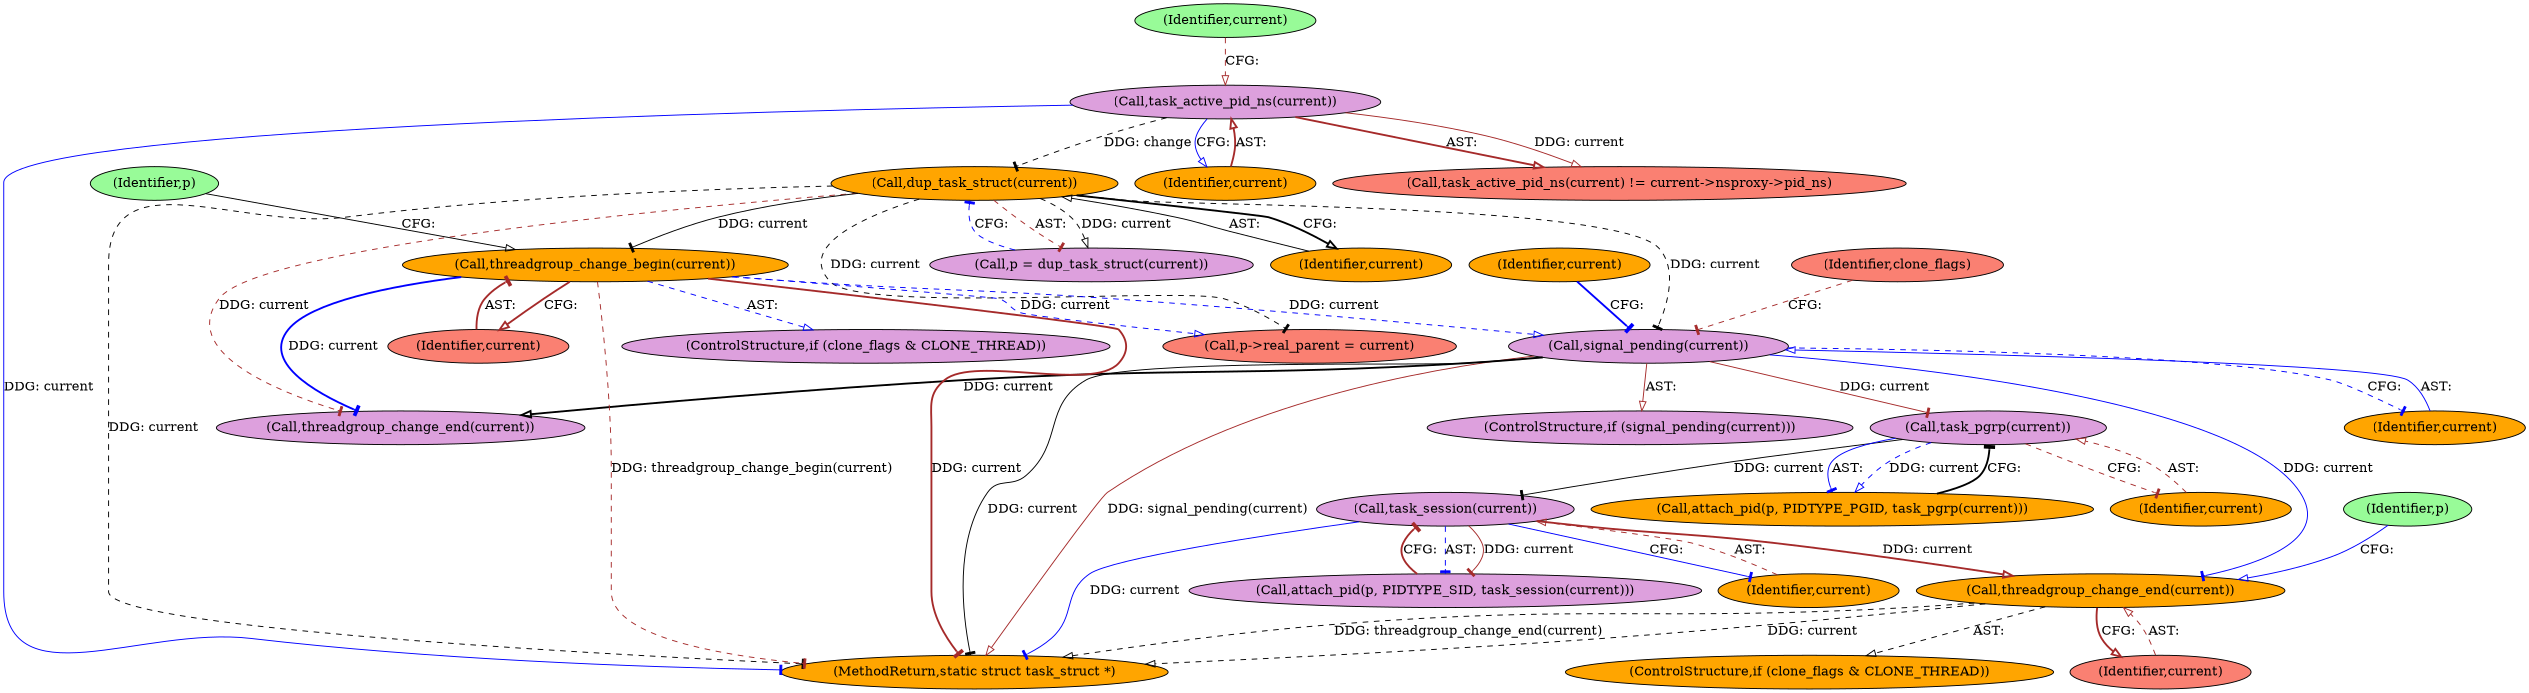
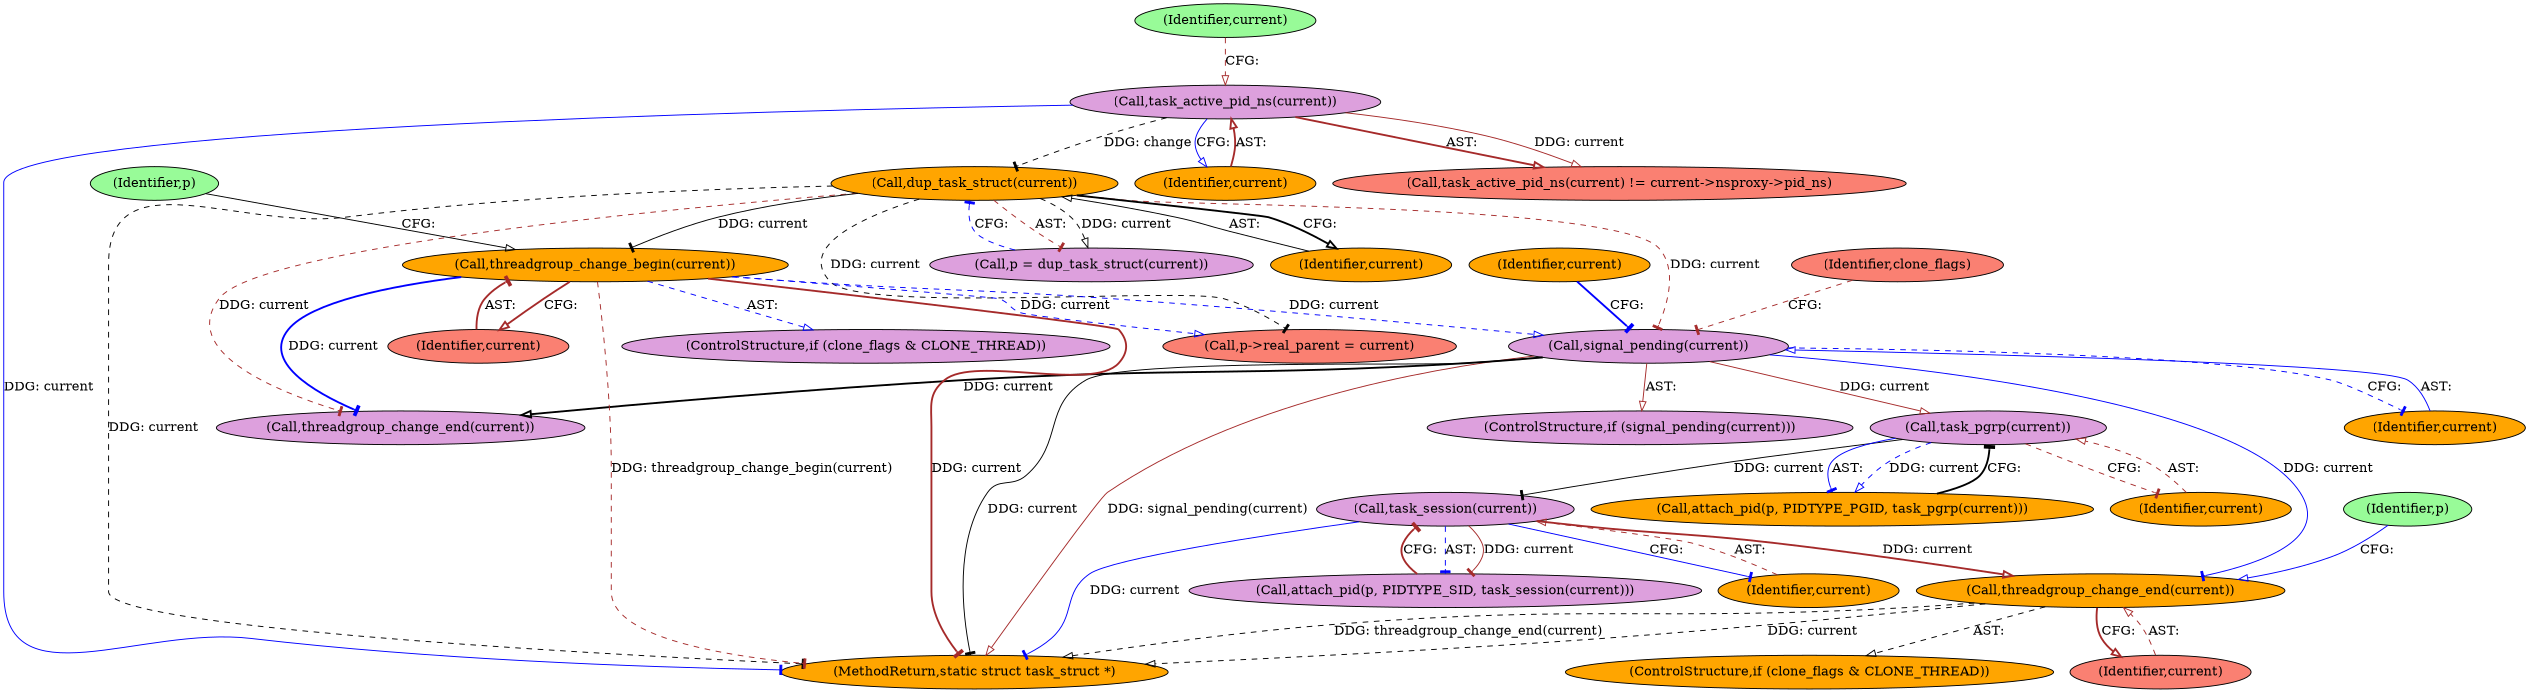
(1410, 210) -> (1410, 210)
(1817, 387) -> (1815, 386)
